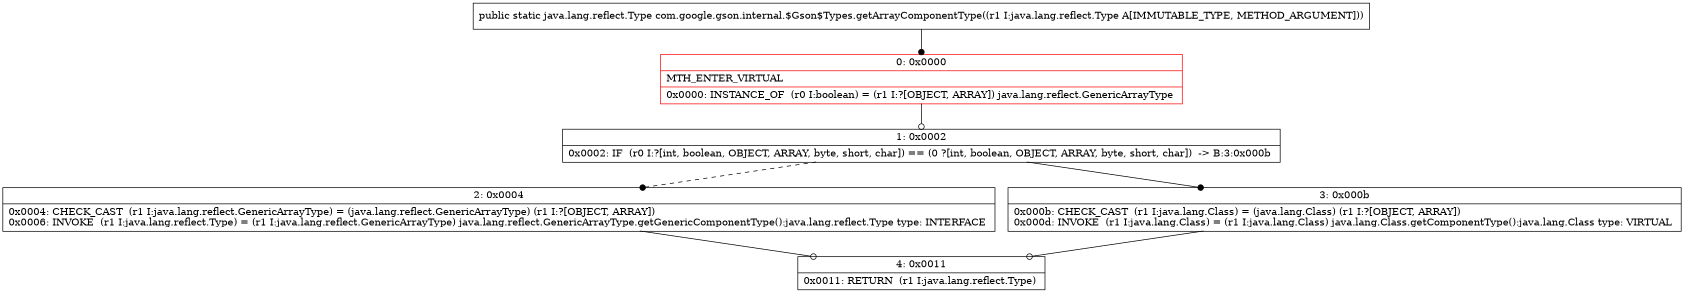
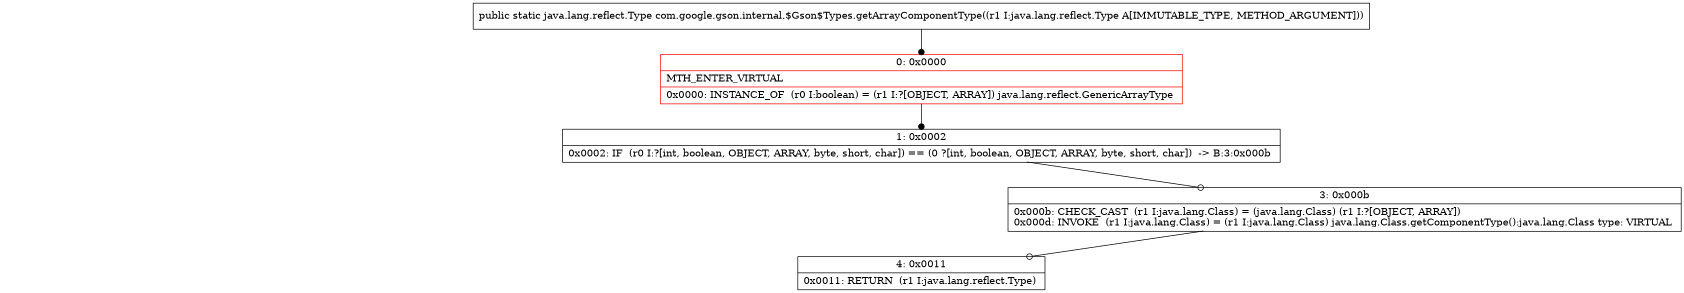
(921, 114) -> (921, 114)
(1112, 175) -> (1112, 175)
(499, 209) -> none
